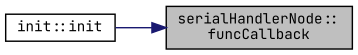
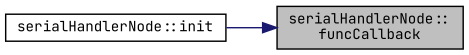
(60, 28) -> (116, 28)
